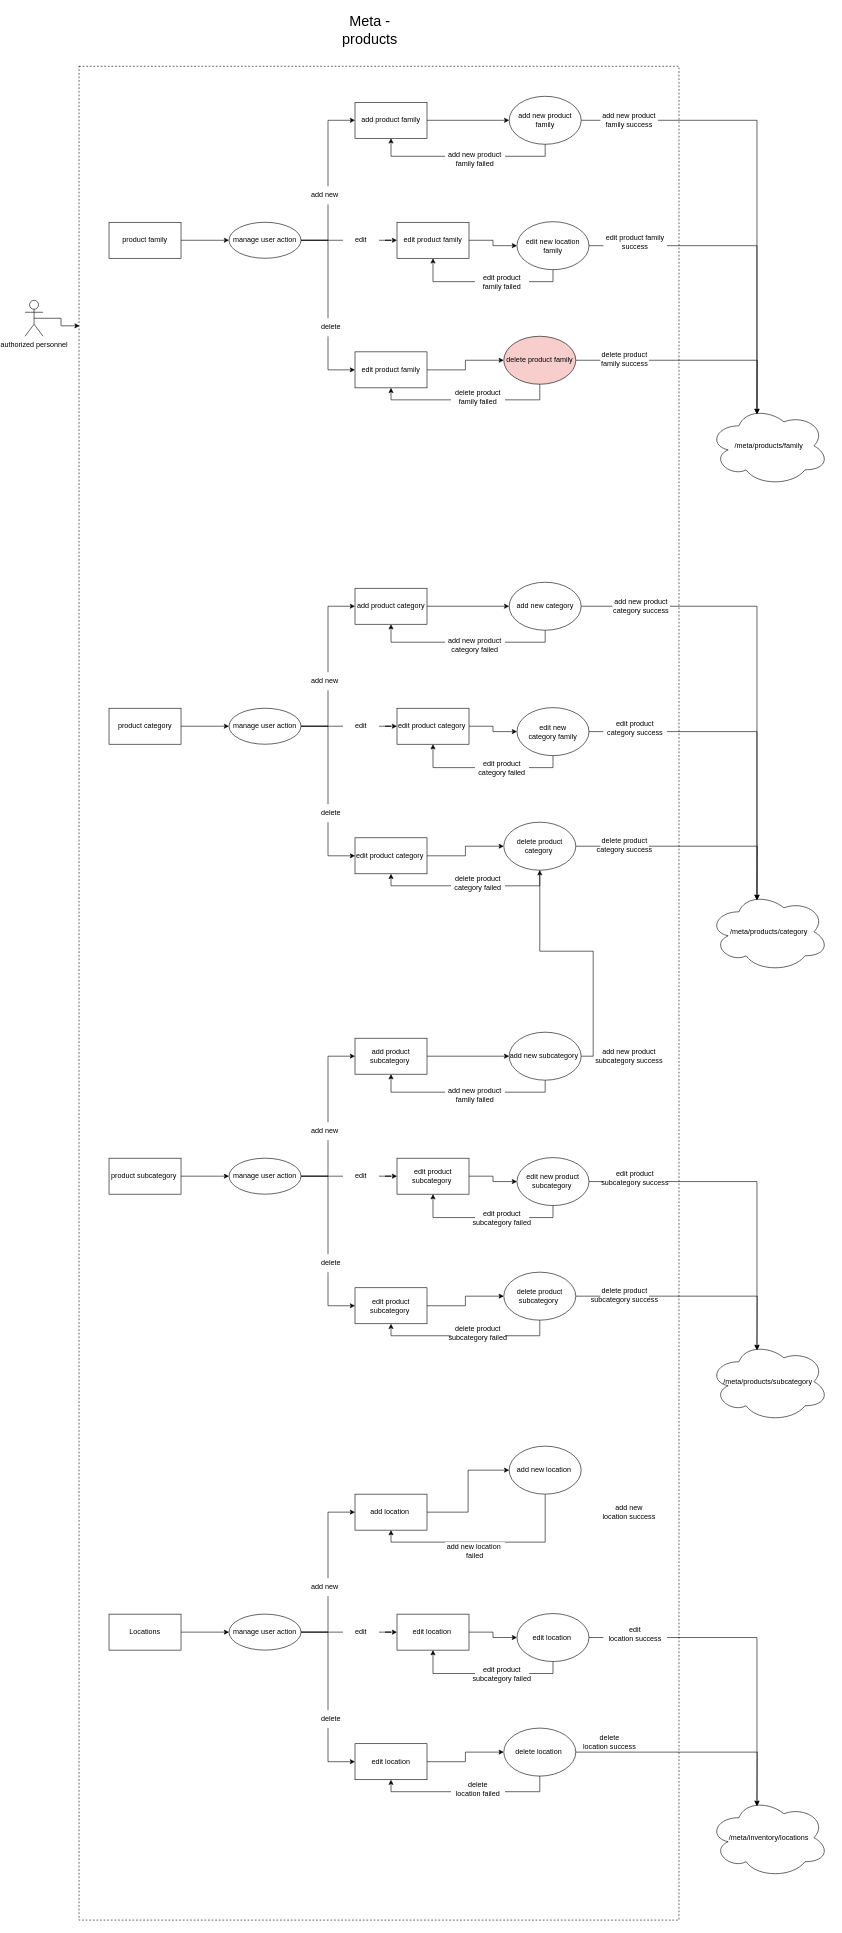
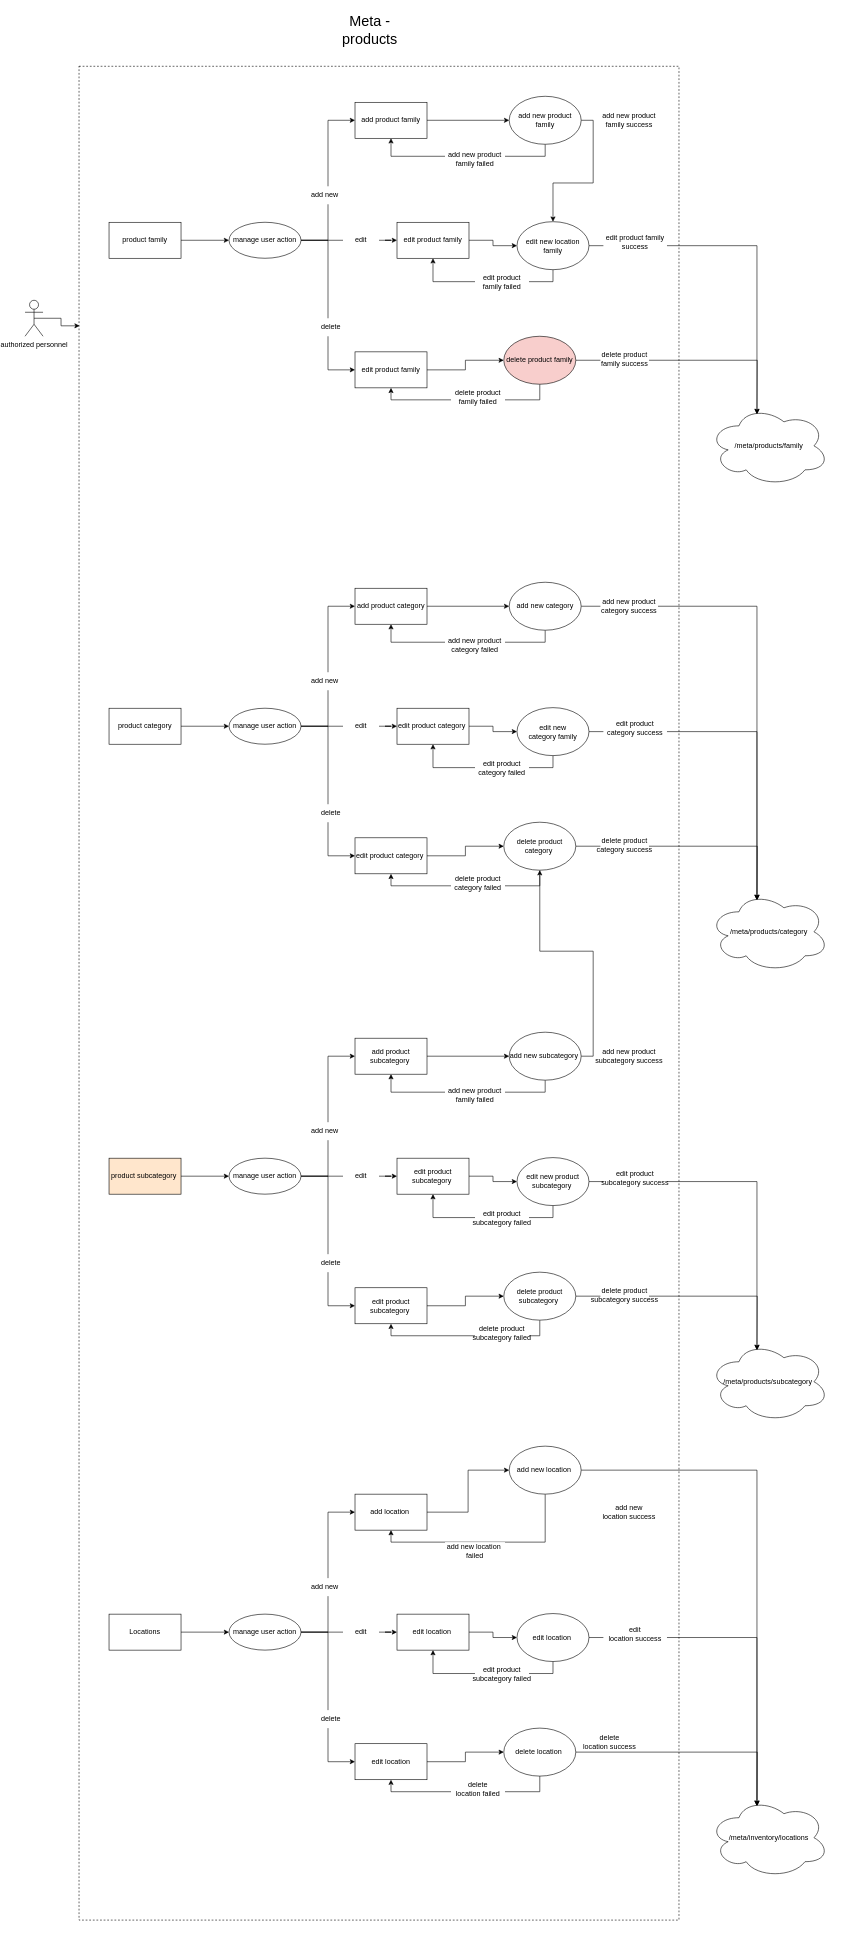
(757, 131) -> (553, 216)
(641, 606) -> (629, 606)
(145, 1176) -> (145, 1176)
(478, 1333) -> (502, 1333)
none -> (752, 1470)
